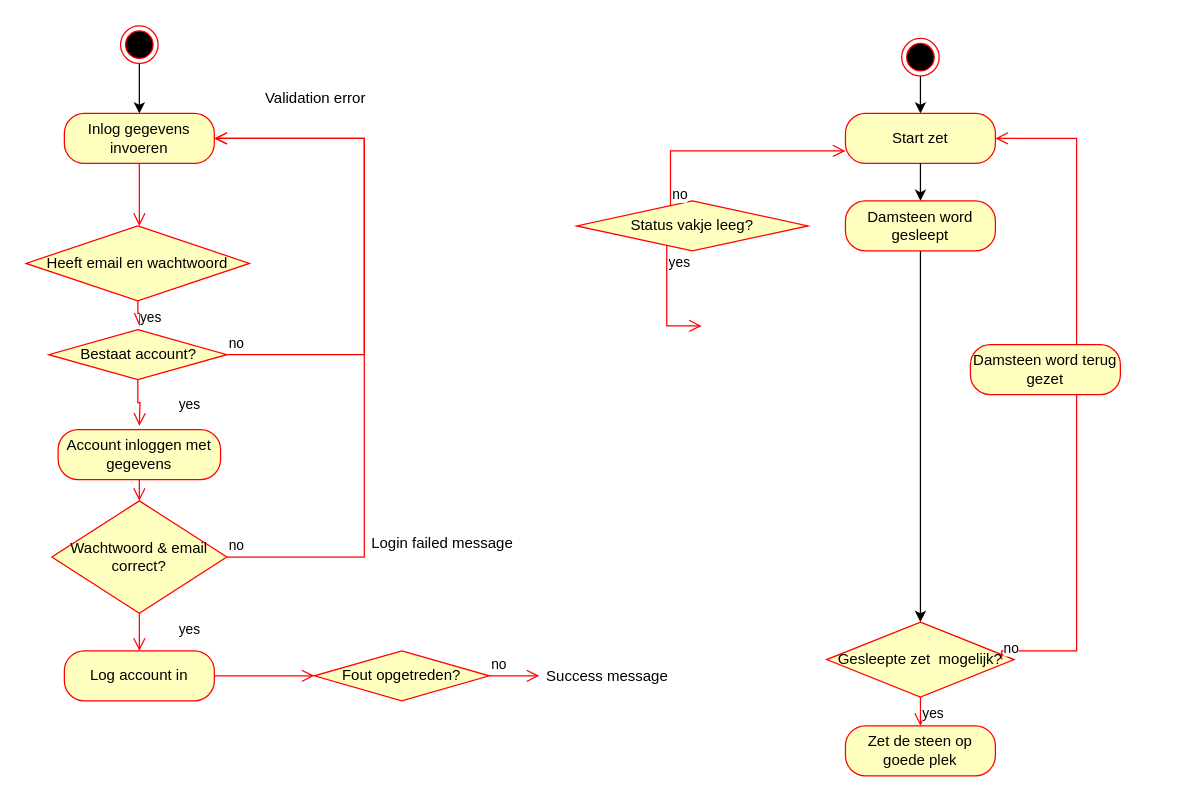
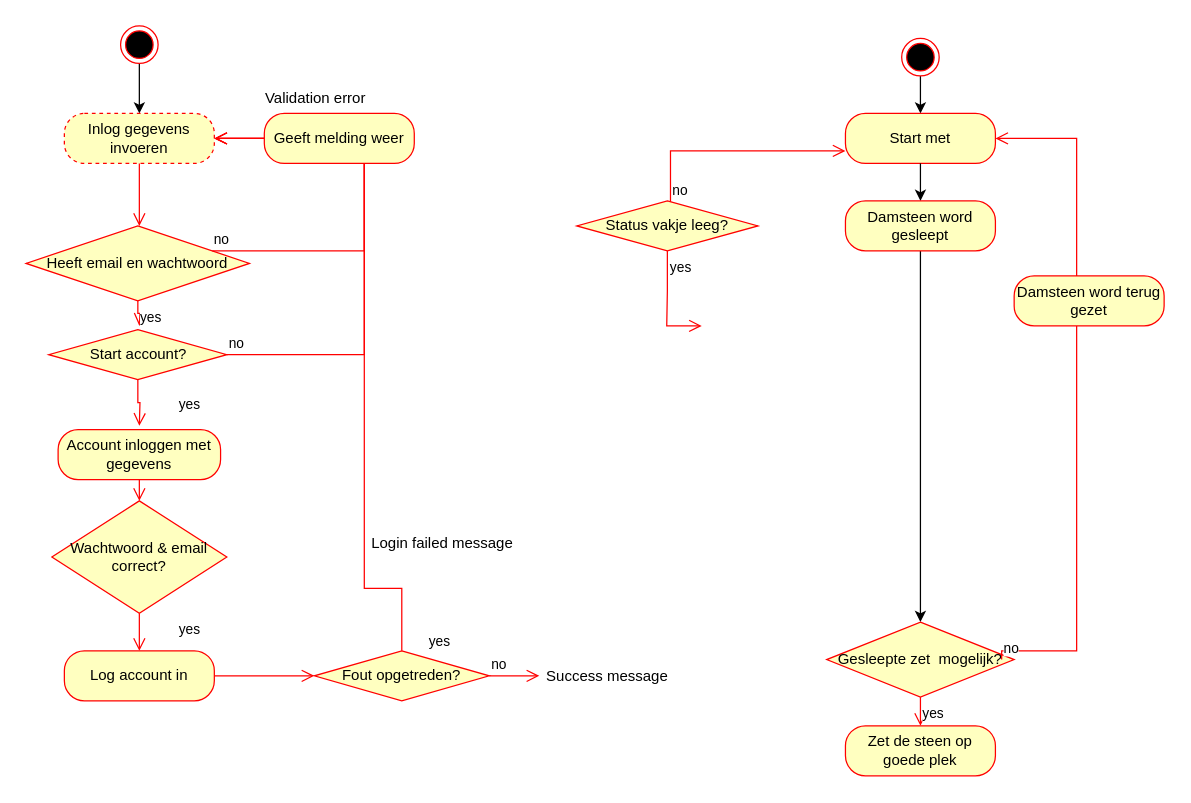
(139, 138) -> (139, 138)
none -> (339, 138)
(921, 138) -> (921, 138)
(693, 226) -> (668, 226)
none -> (286, 251)
(139, 354) -> (139, 354)
(1046, 369) -> (1089, 301)
(294, 557) -> none
none -> (400, 588)
